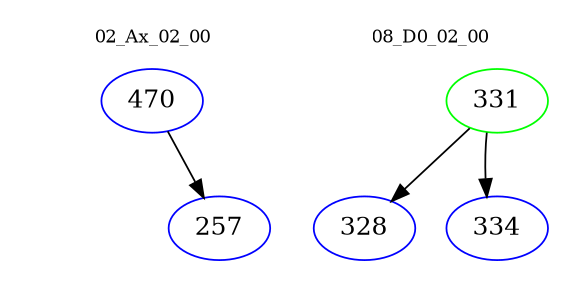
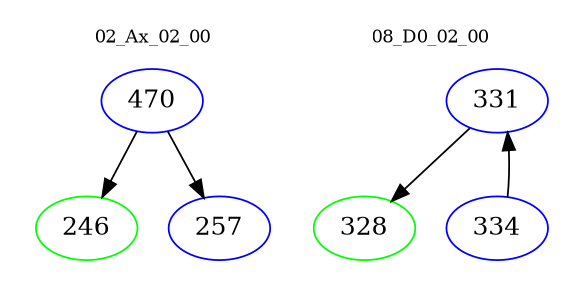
(497, 101) -> (497, 101)
(485, 156) -> (509, 174)
none -> (87, 228)
(365, 228) -> (365, 228)
